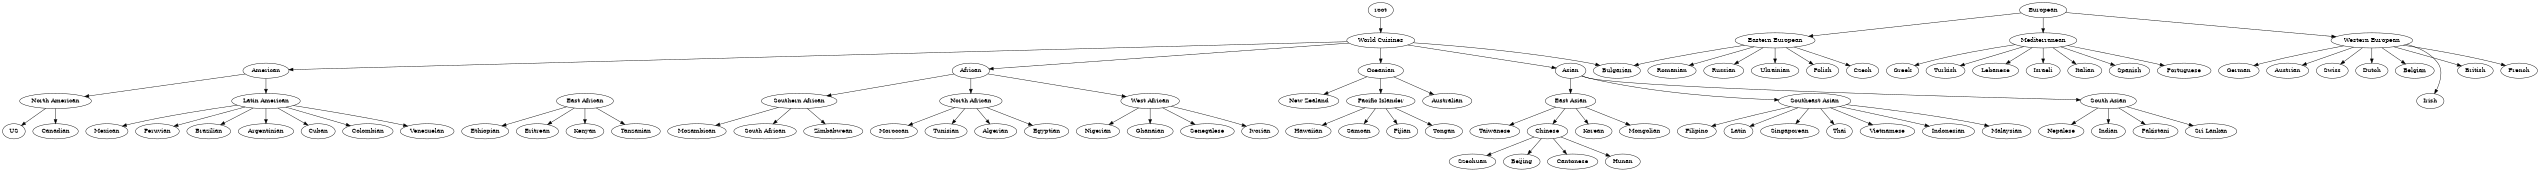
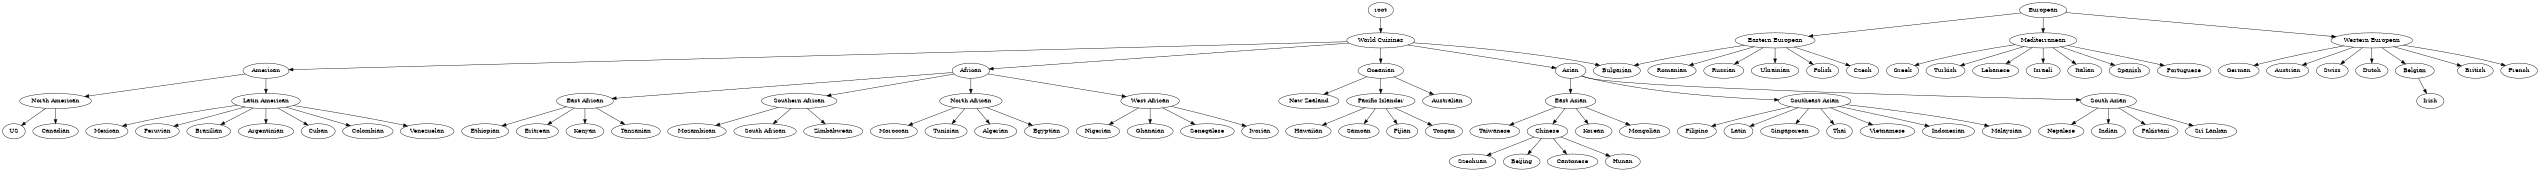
(2437, 62) -> (2422, 84)
none -> (784, 85)
